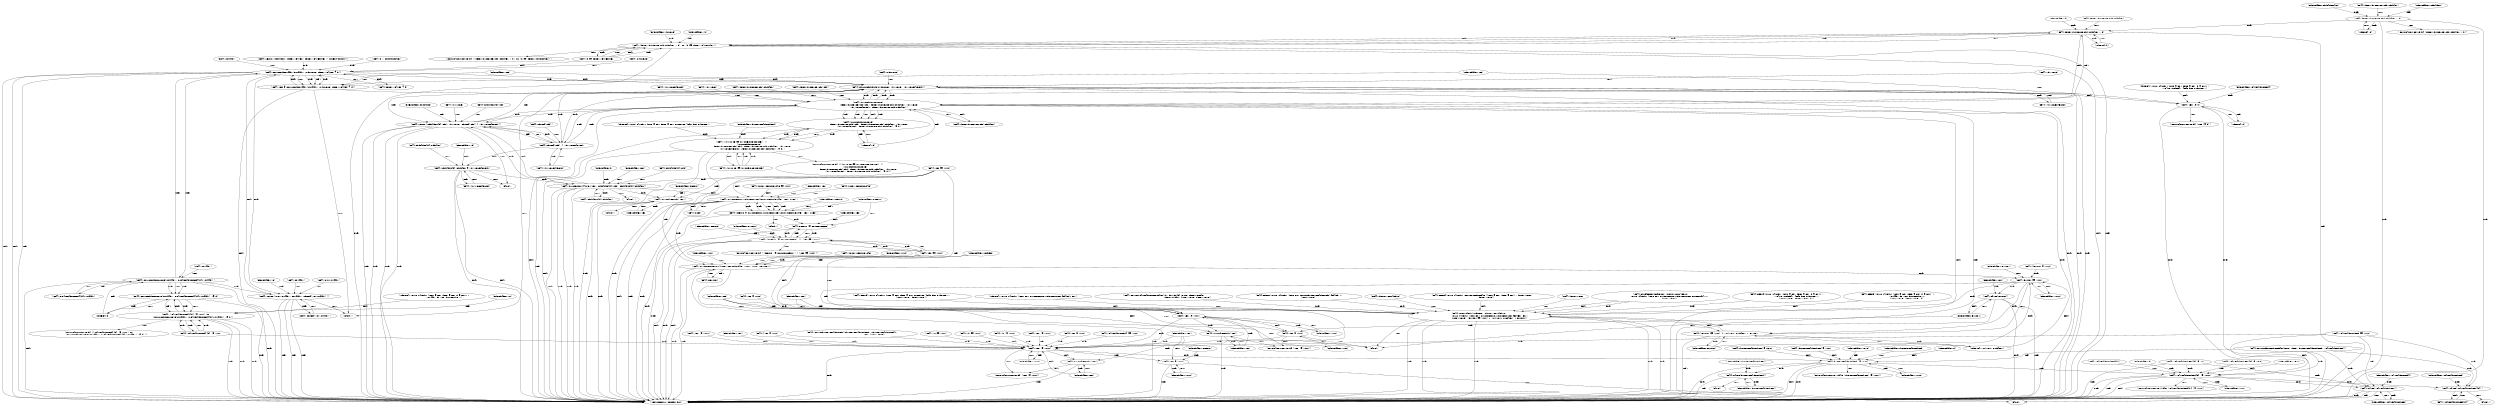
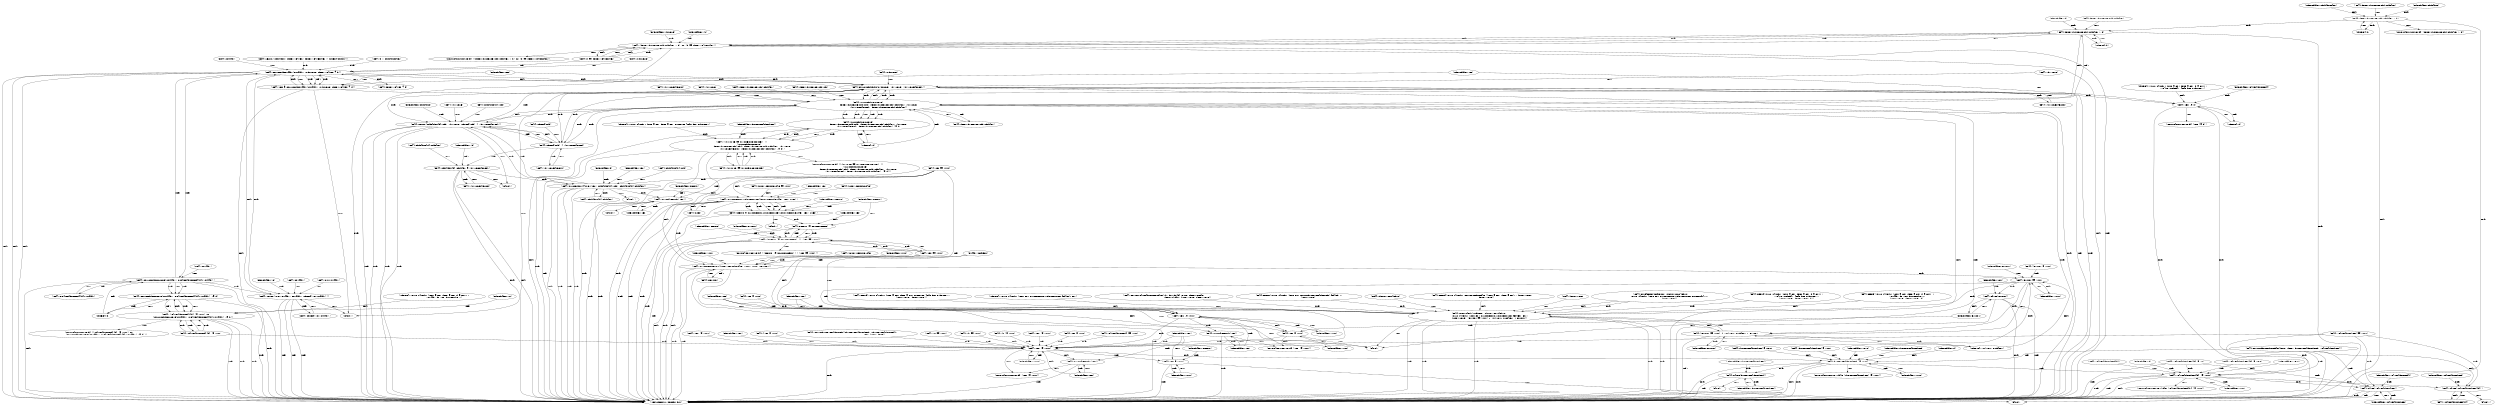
(981, 253) -> (978, 253)
(2379, 389) -> (2379, 389)
